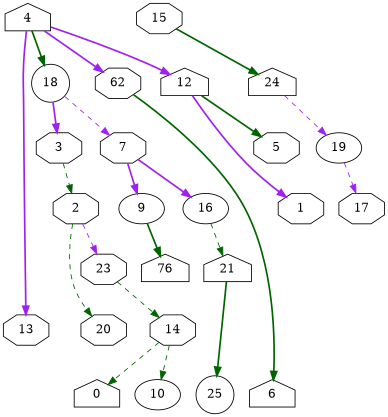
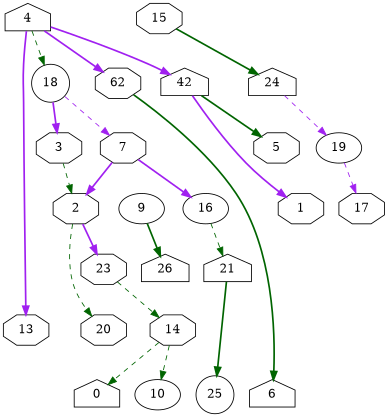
(37, 44) -> (37, 44)
(185, 83) -> (185, 83)
(131, 174) -> (102, 175)
(88, 235) -> (88, 235)
(165, 269) -> (165, 269)
